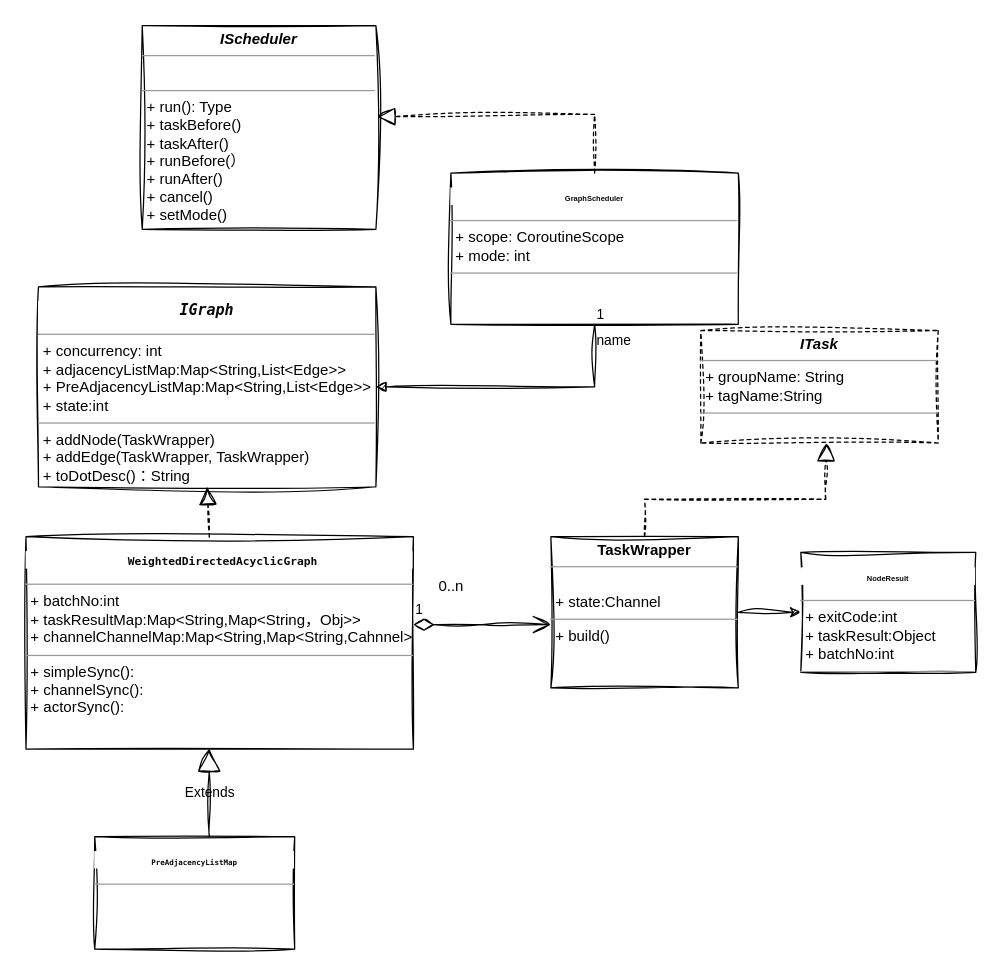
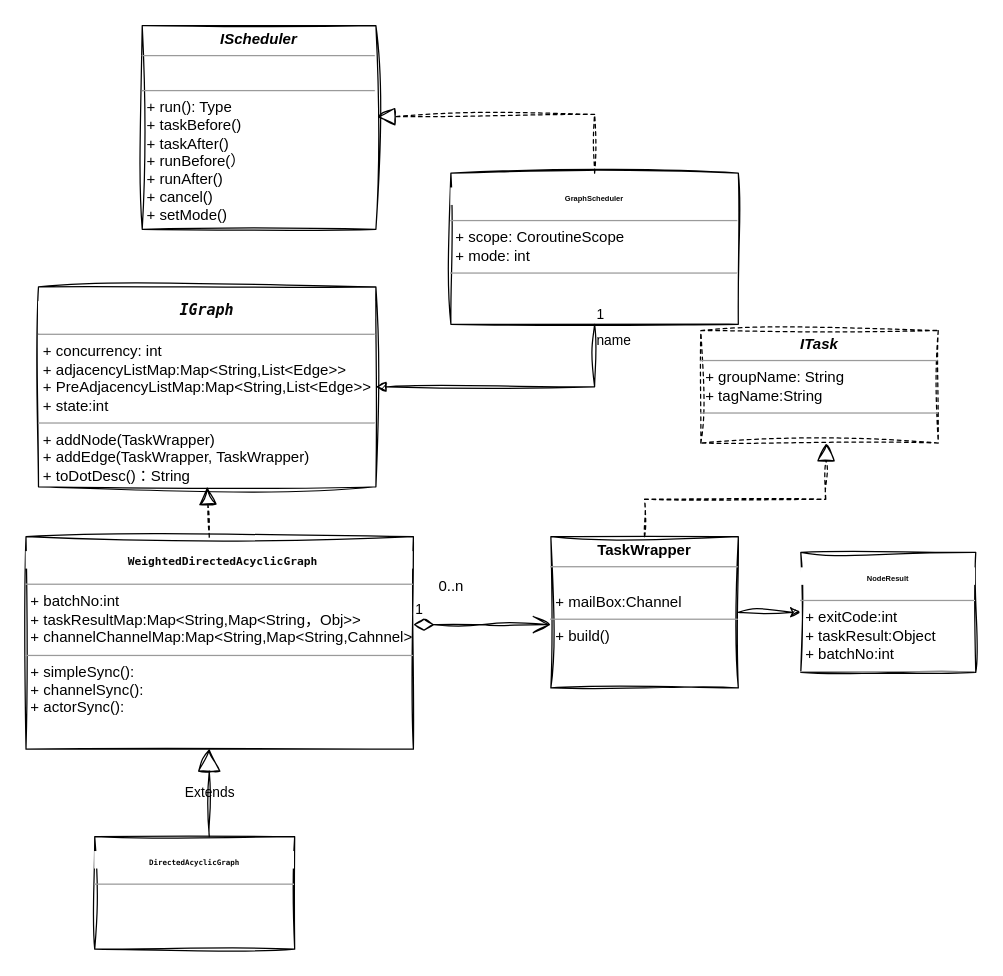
(608, 564) -> (612, 564)
(172, 846) -> (173, 846)
